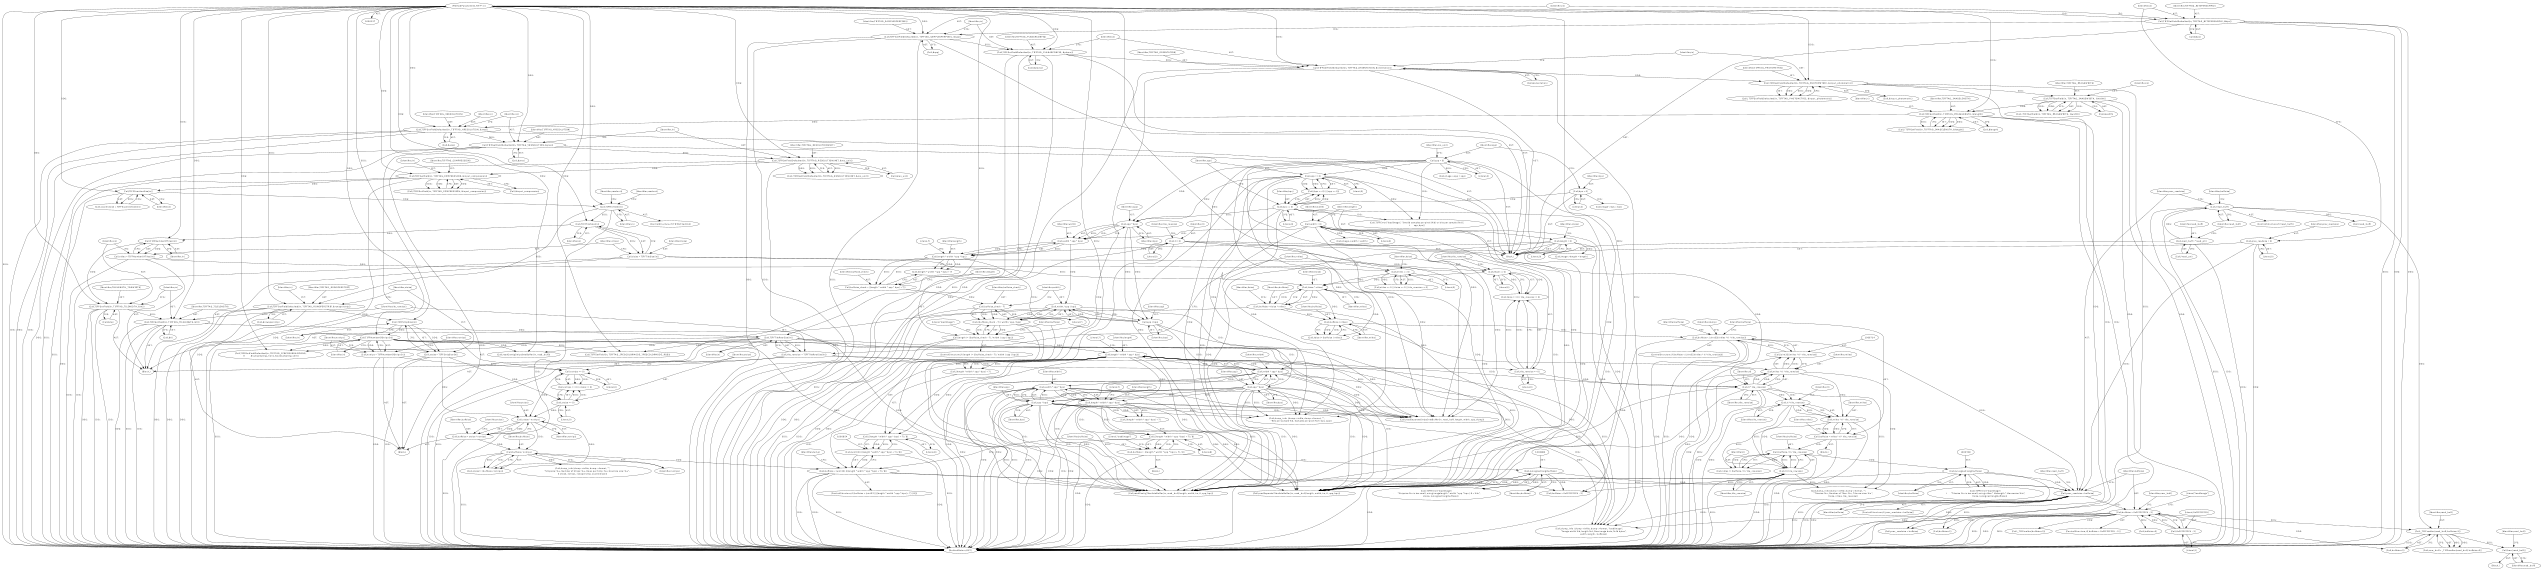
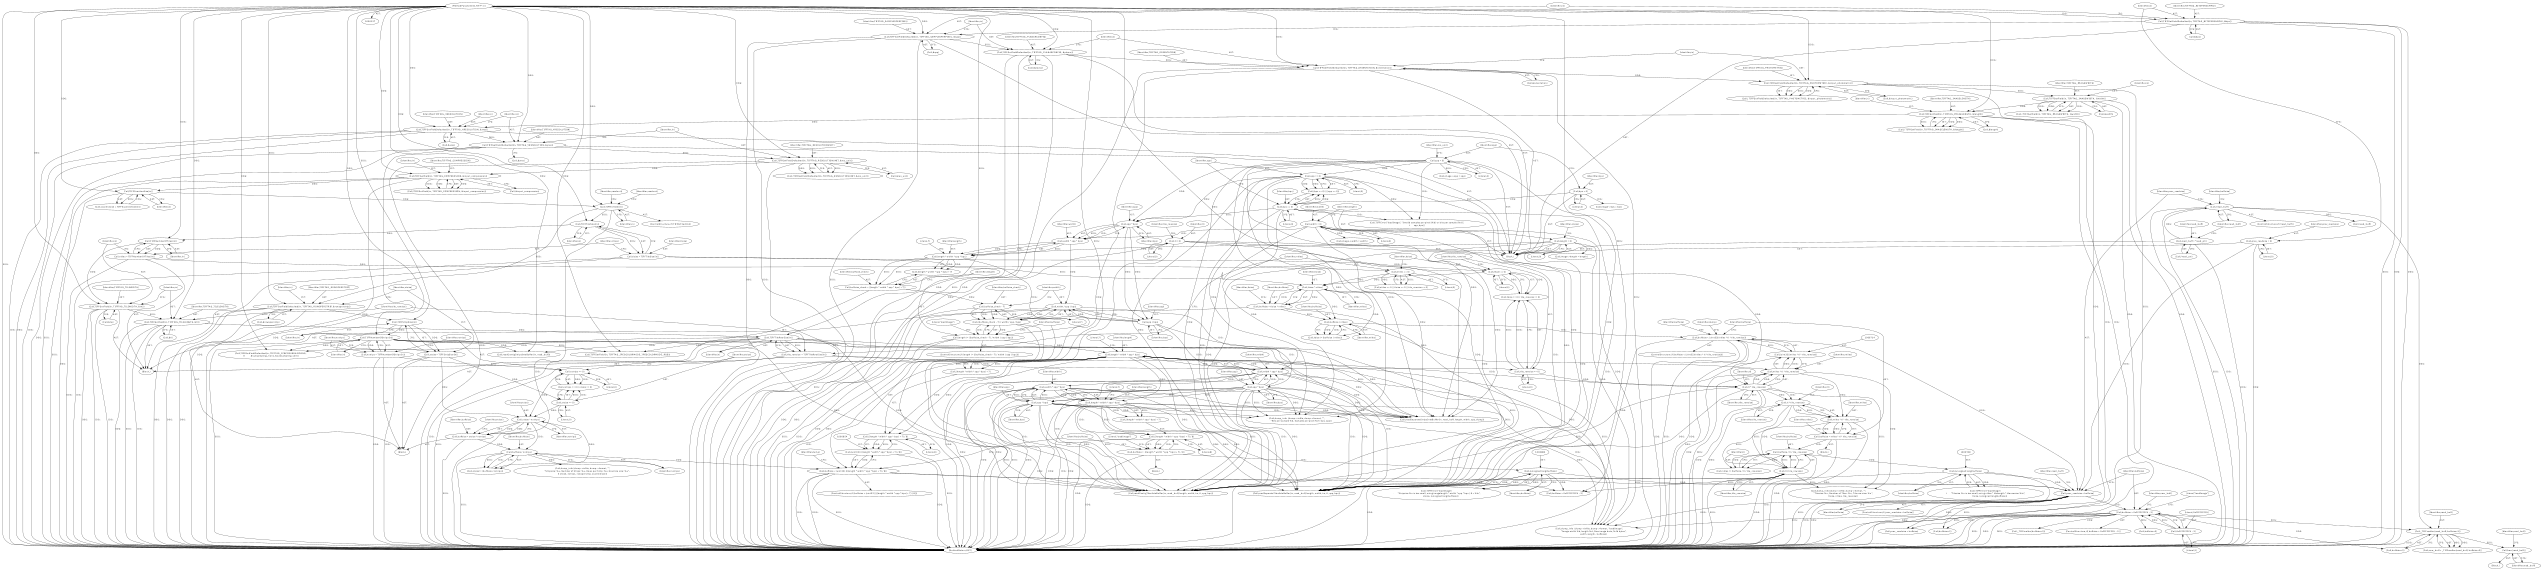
(519, 154) -> none
(121, 287) -> (121, 287)
